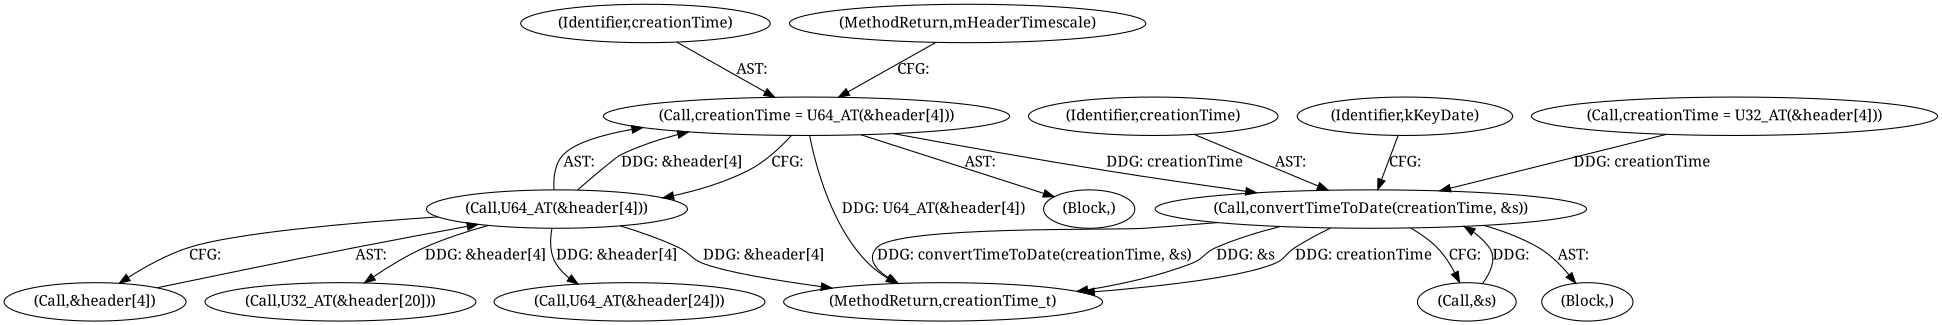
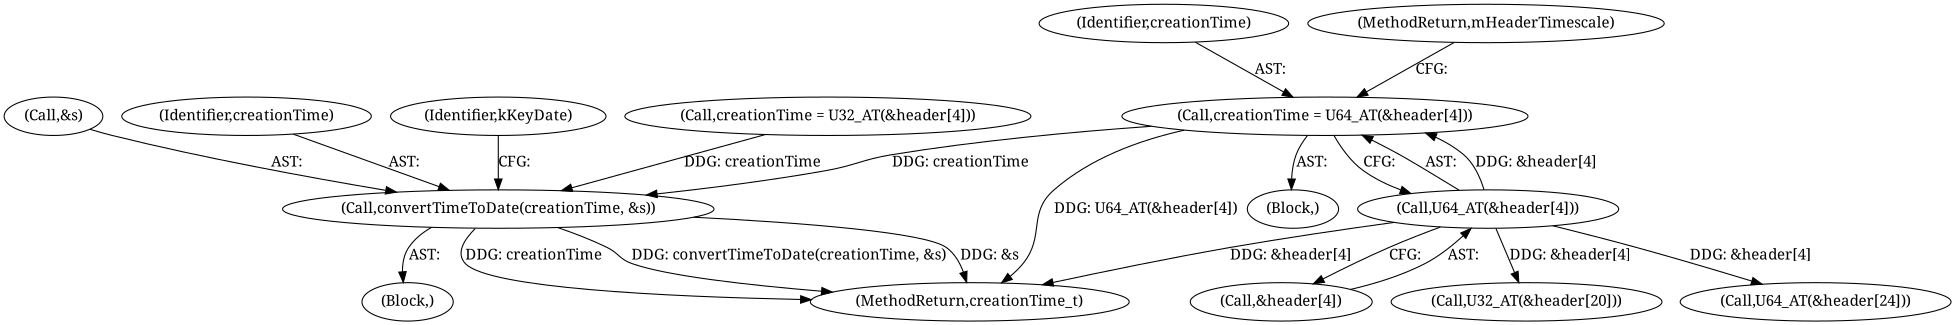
(1436, 247) -> none
(1513, 255) -> (289, 163)
